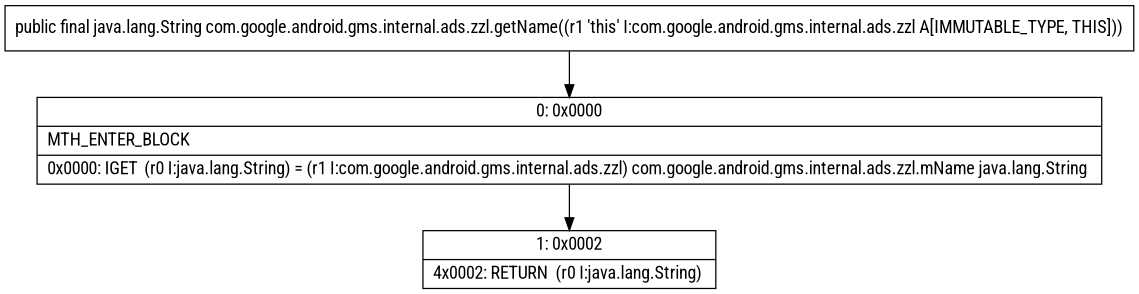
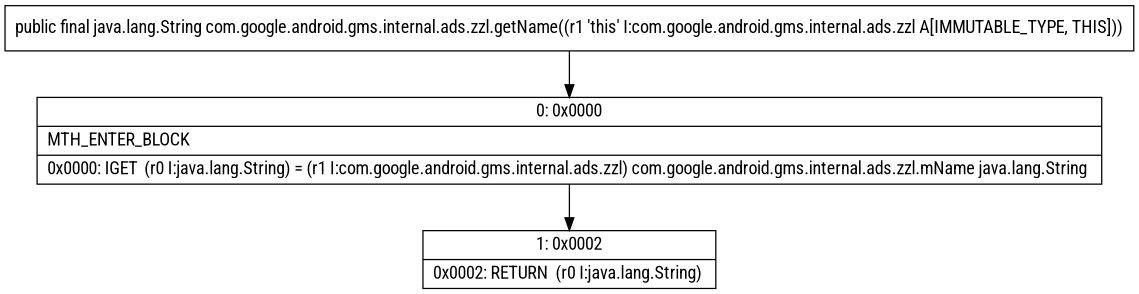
(569, 273) -> (569, 273)
